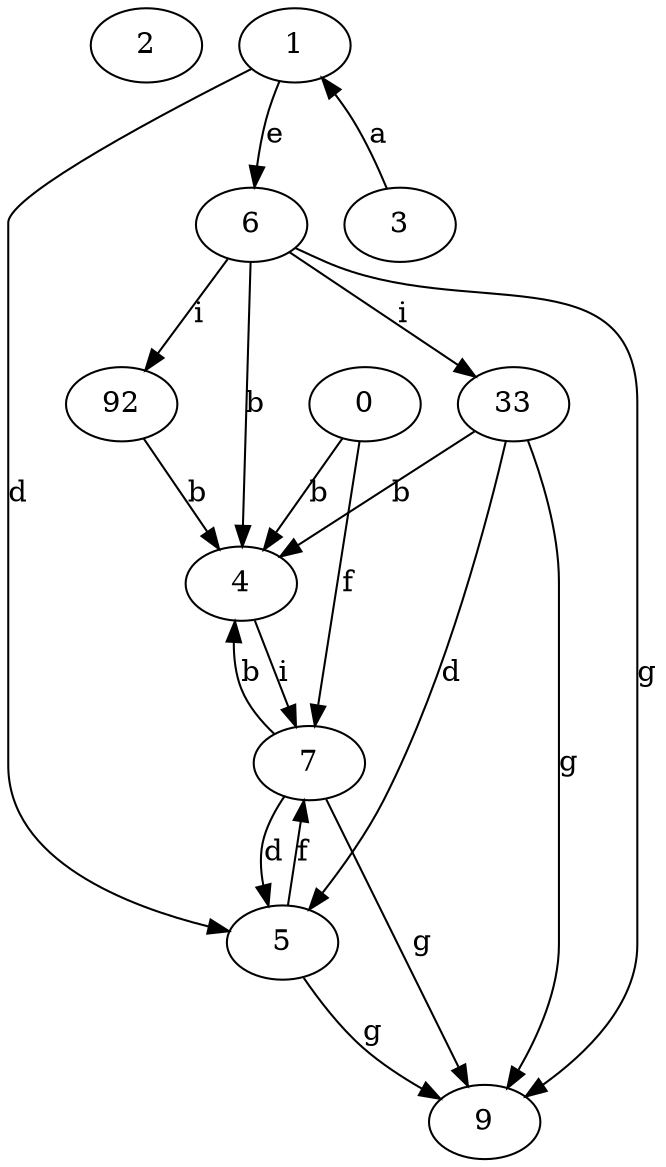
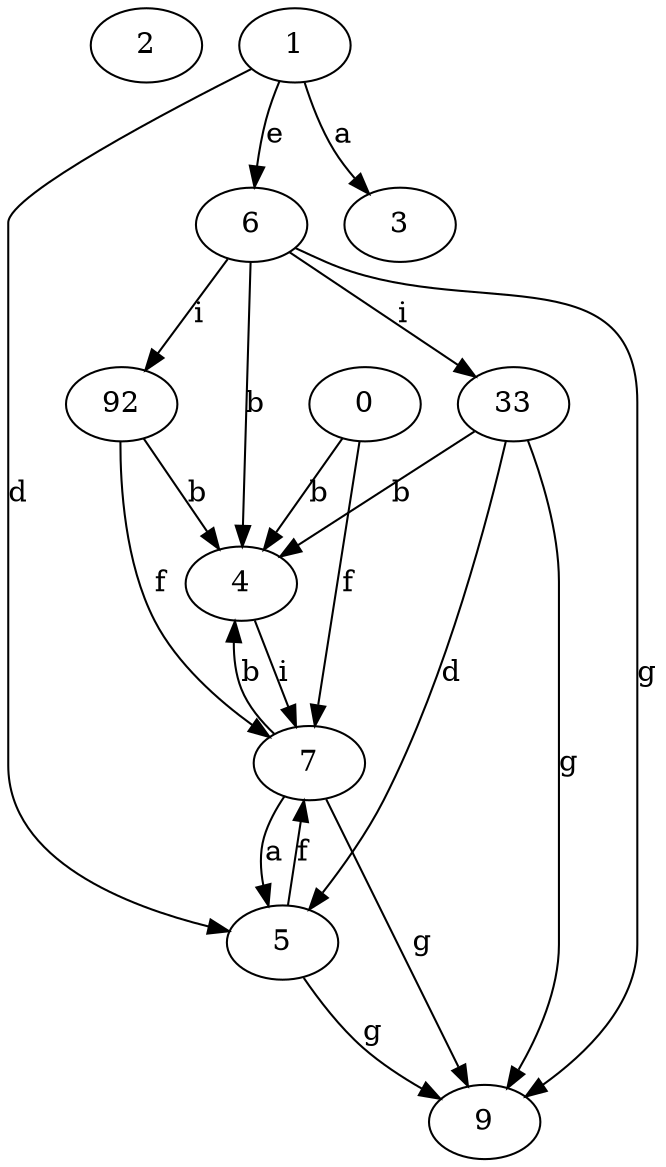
(364, 139) -> (325, 133)
none -> (147, 603)
(274, 853) -> (274, 853)
